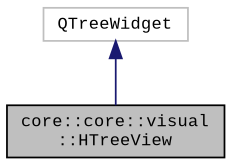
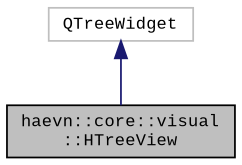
(116, 131) -> (121, 131)
